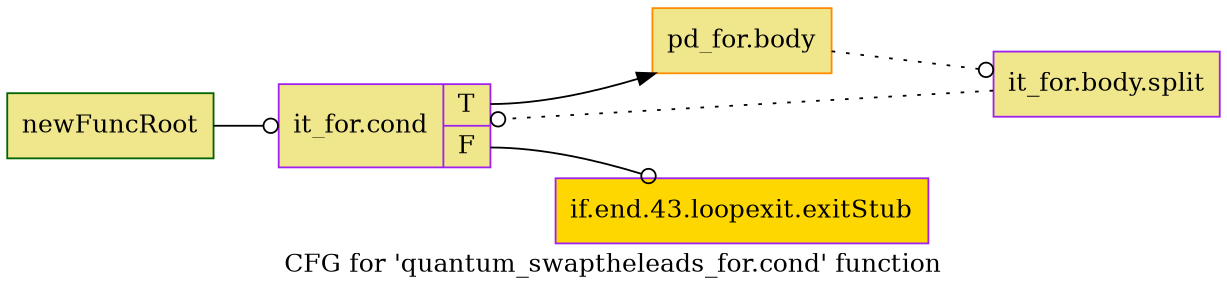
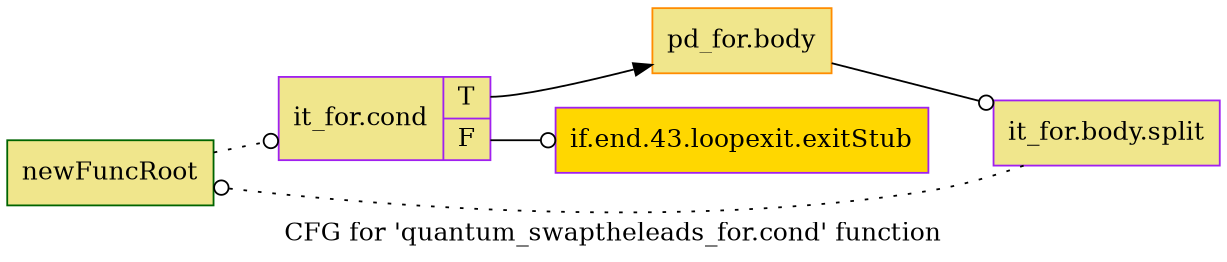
(905, 60) -> (905, 82)
(749, 105) -> (628, 212)
(239, 126) -> (239, 147)
